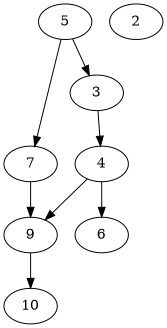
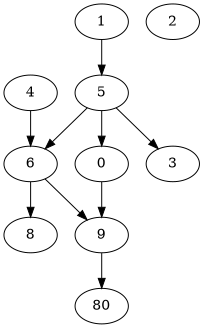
none -> (102, 22)
(99, 124) -> none
none -> (70, 125)
(31, 164) -> (102, 164)
(70, 196) -> (63, 196)
none -> (31, 235)
(31, 306) -> (102, 306)
